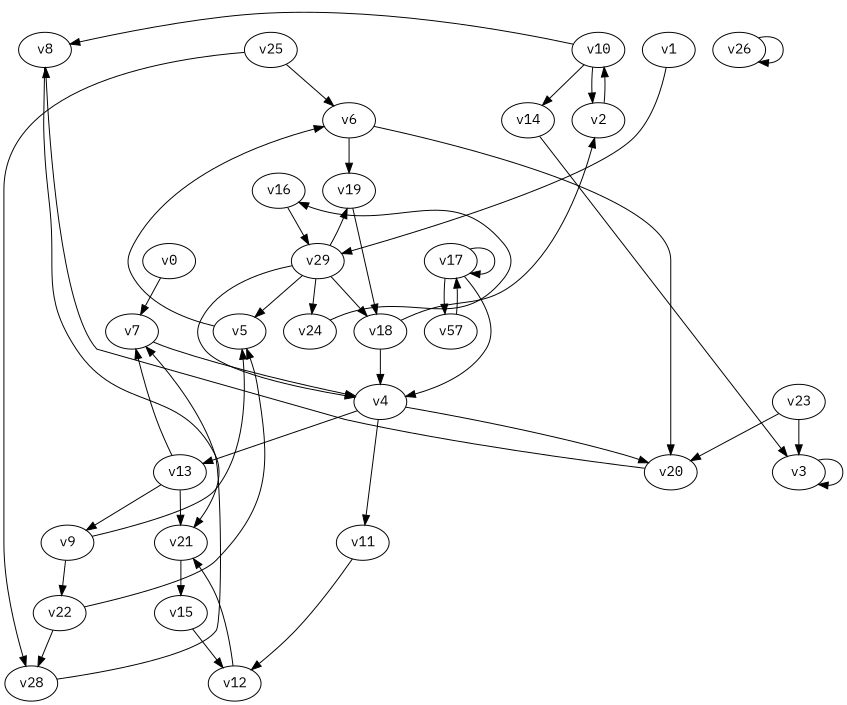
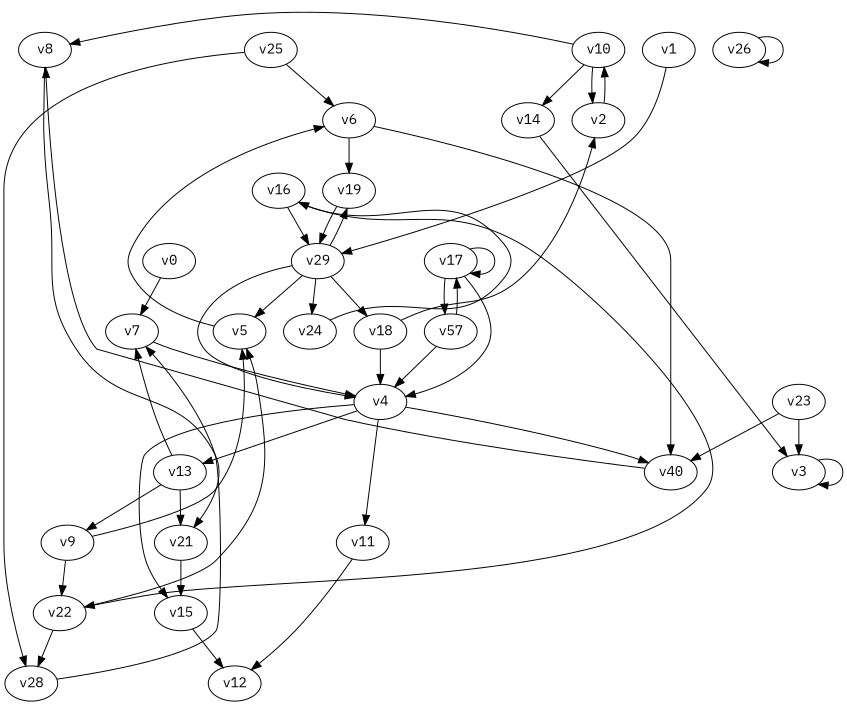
(364, 256) -> (330, 220)
none -> (419, 363)
none -> (178, 435)
(671, 472) -> (671, 472)
none -> (675, 514)
(225, 622) -> none
